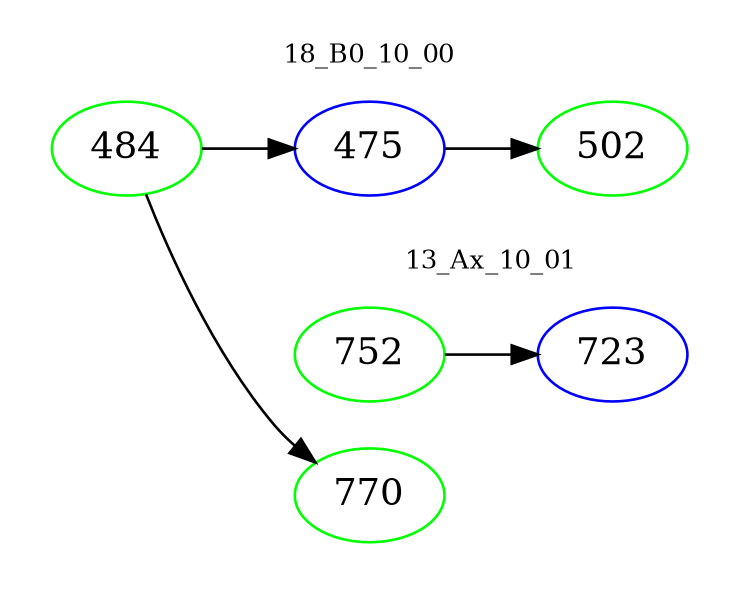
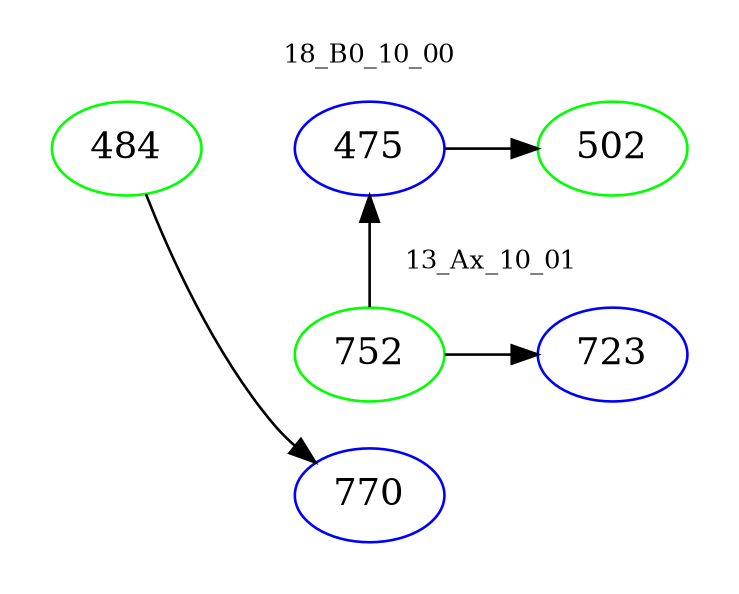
(235, 149) -> (370, 264)
(370, 495) -> (370, 495)
